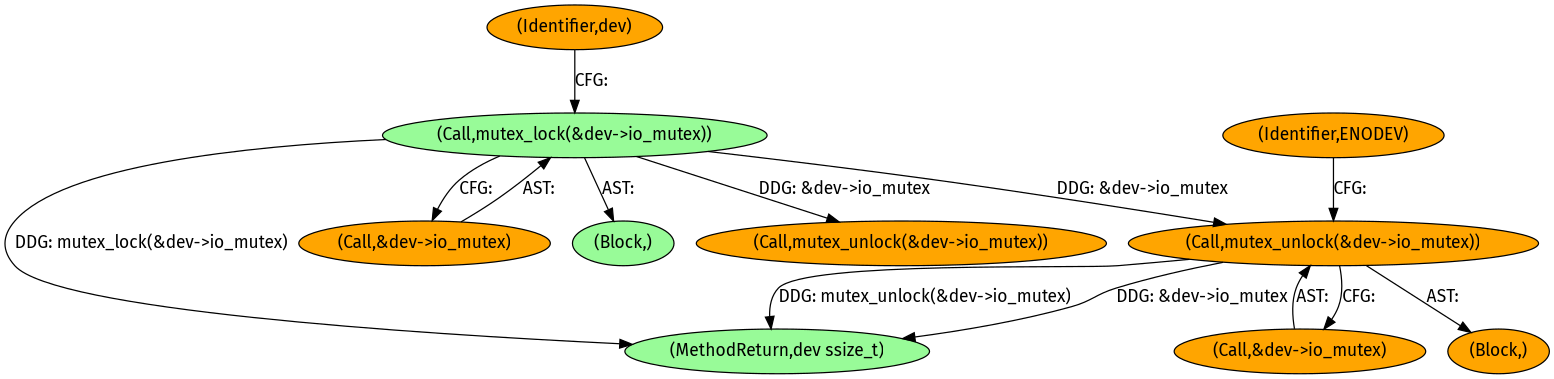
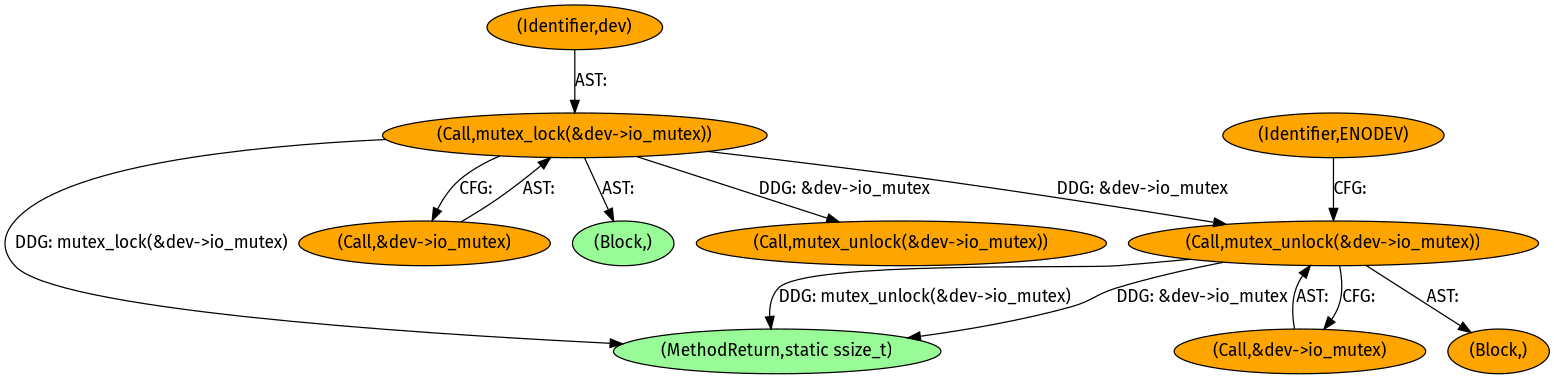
(594, 81) -> (593, 81)
(575, 135) -> (575, 135)
(777, 351) -> (777, 351)
